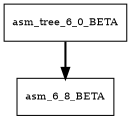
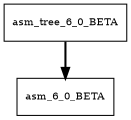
(65, 97) -> (65, 97)
